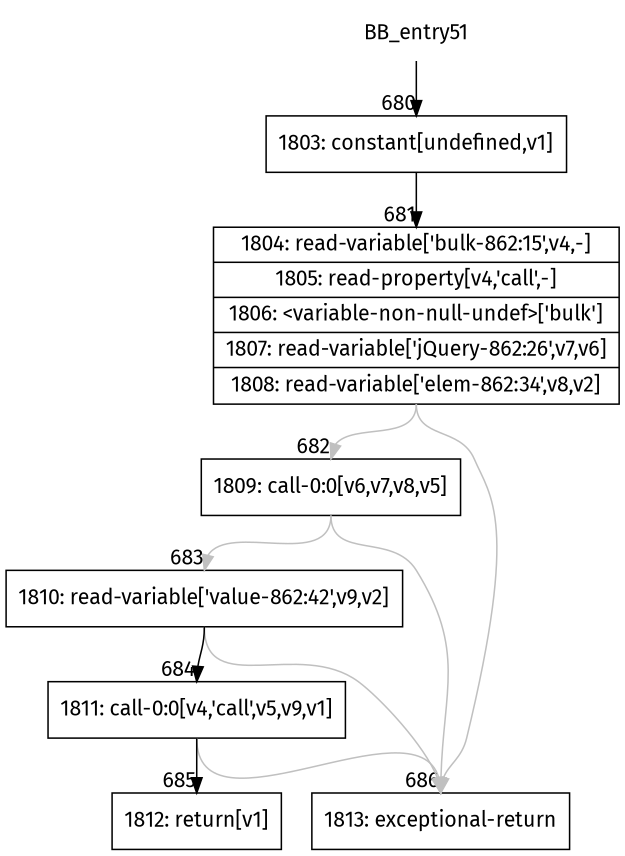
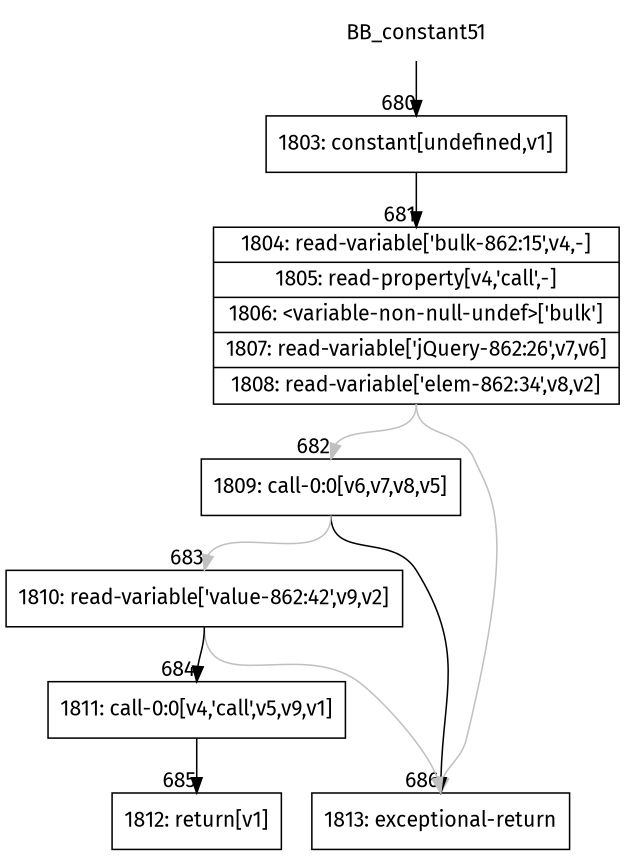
(416, 34) -> (416, 34)
(439, 617) -> (439, 617)
(311, 767) -> none
